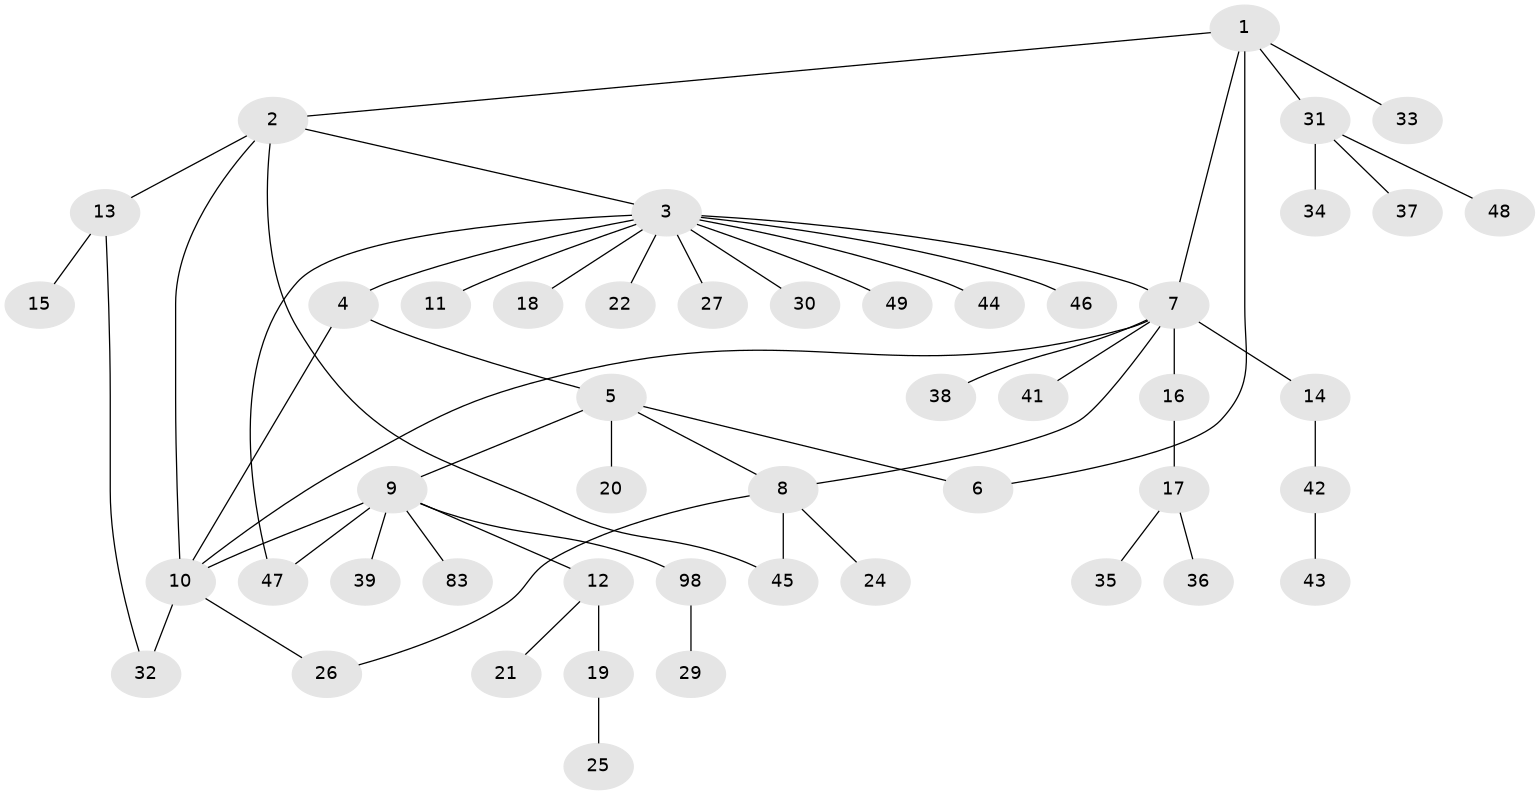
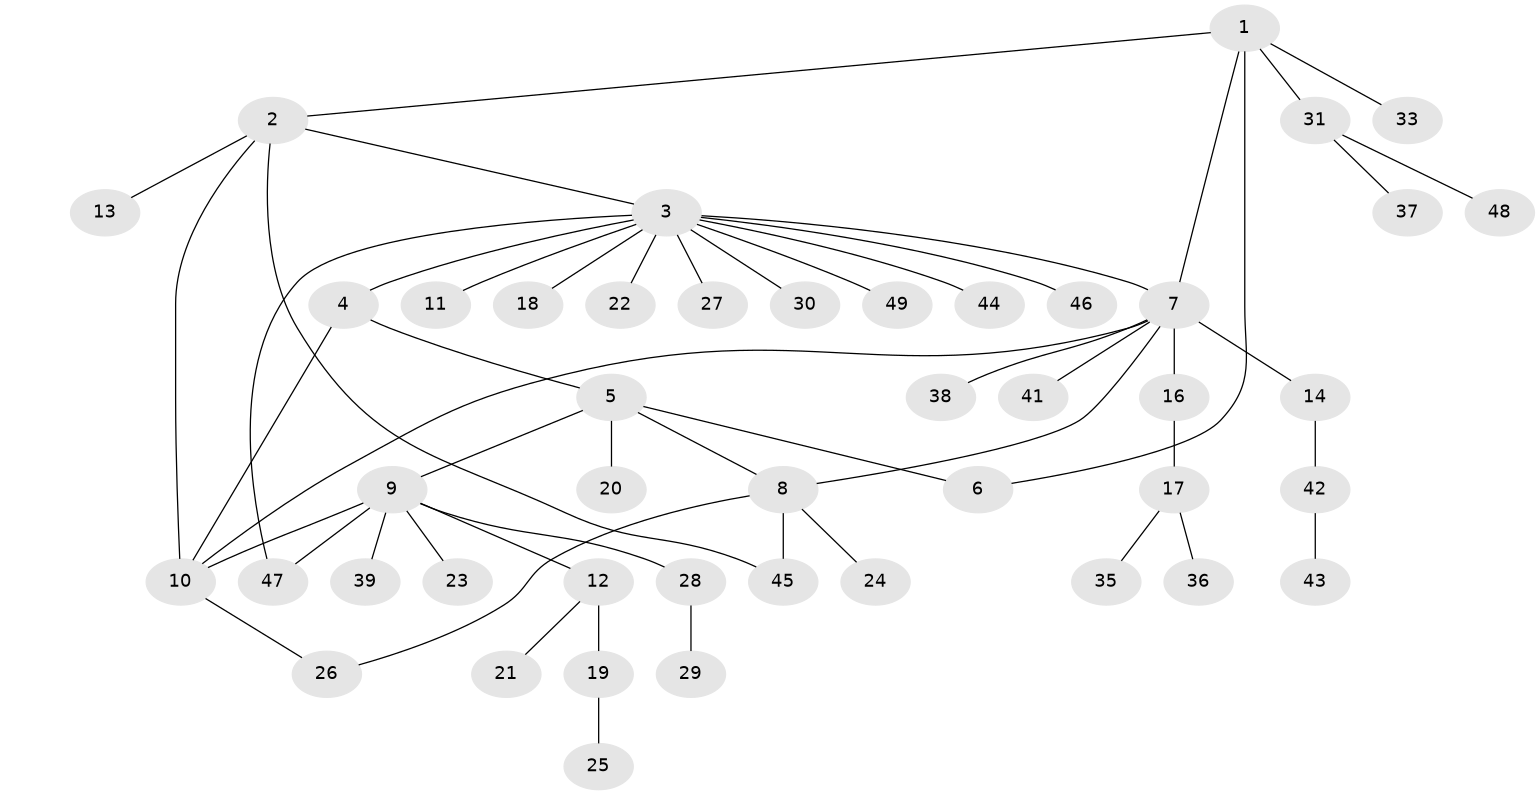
(1315, 213) -> none
(40, 305) -> none
(458, 582) -> (458, 582)
(691, 582) -> (691, 582)
(146, 674) -> none
